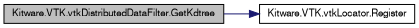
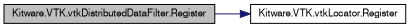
(114, 14) -> (109, 14)
